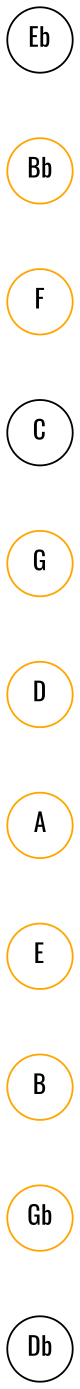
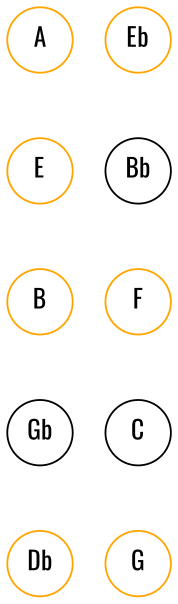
(40, 40) -> (138, 40)
(40, 171) -> (138, 171)
(40, 694) -> none
(40, 1218) -> (40, 433)
(40, 1349) -> (40, 564)
